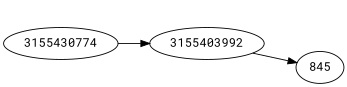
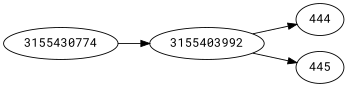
none -> (320, 20)
(320, 67) -> (320, 67)
